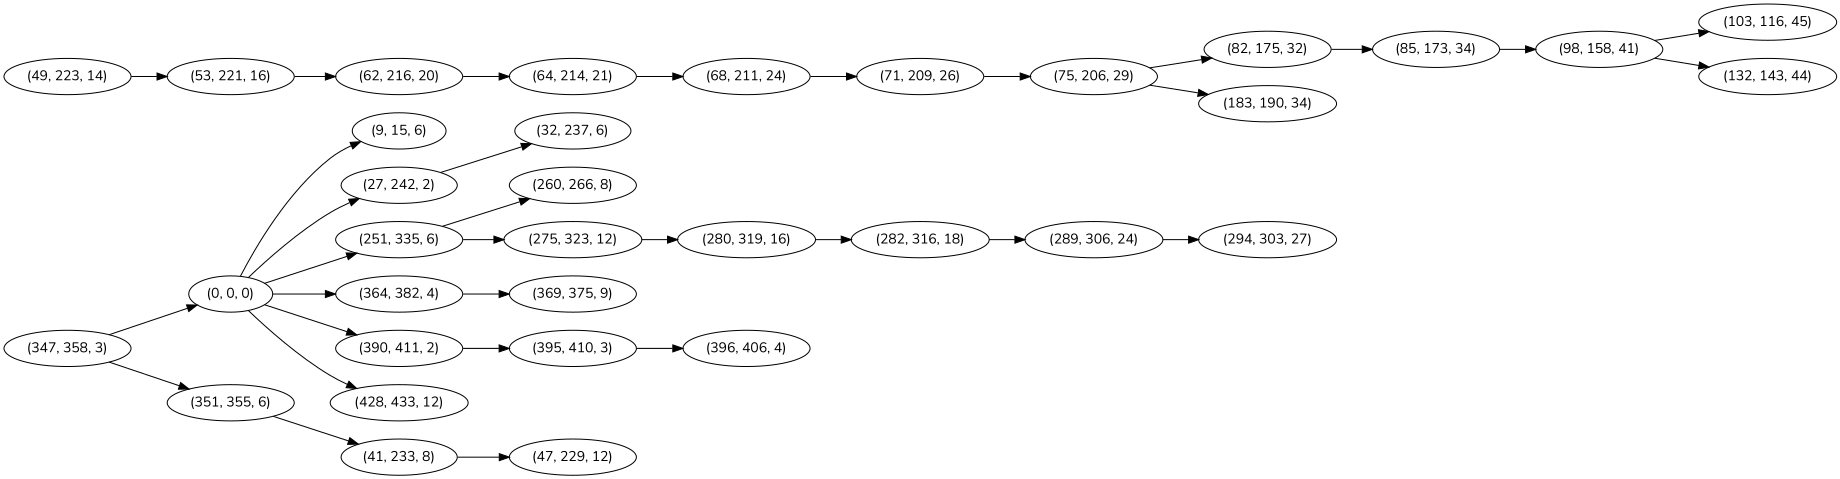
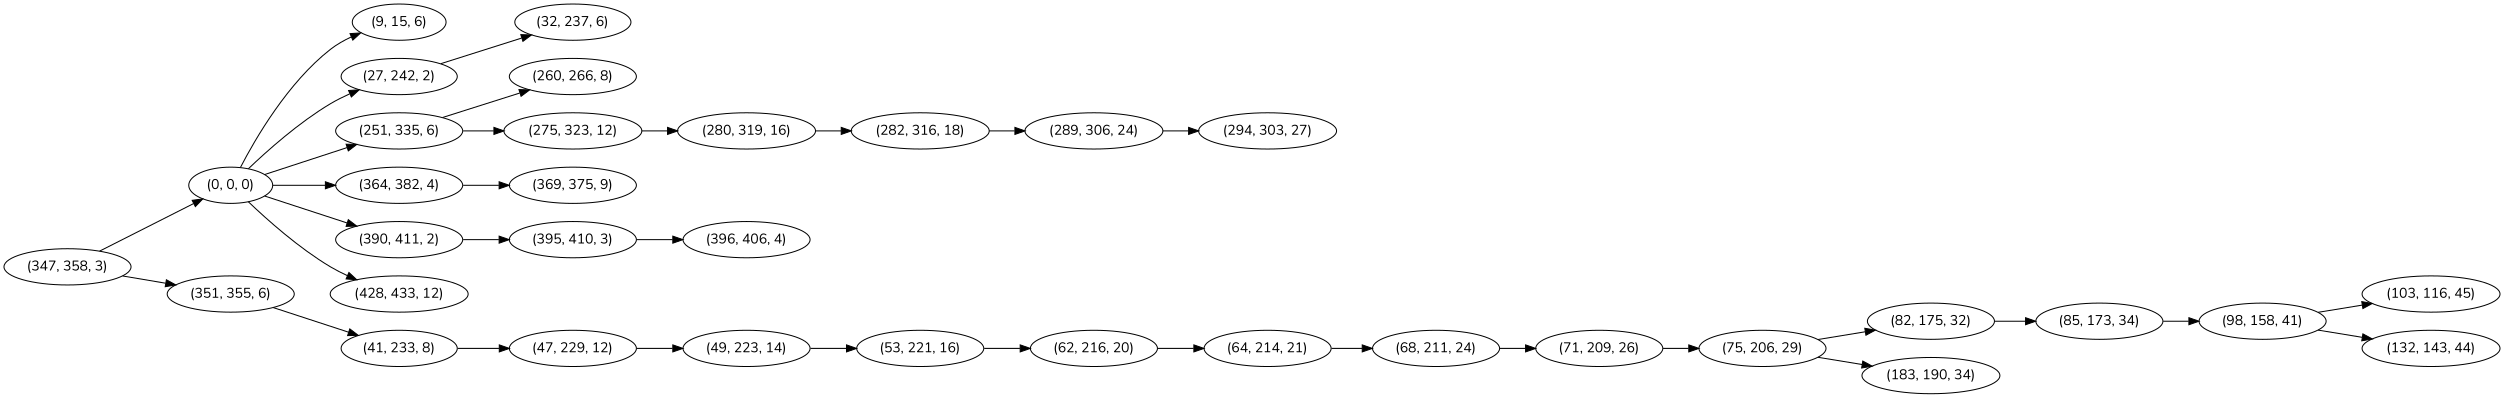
none -> (655, 348)
